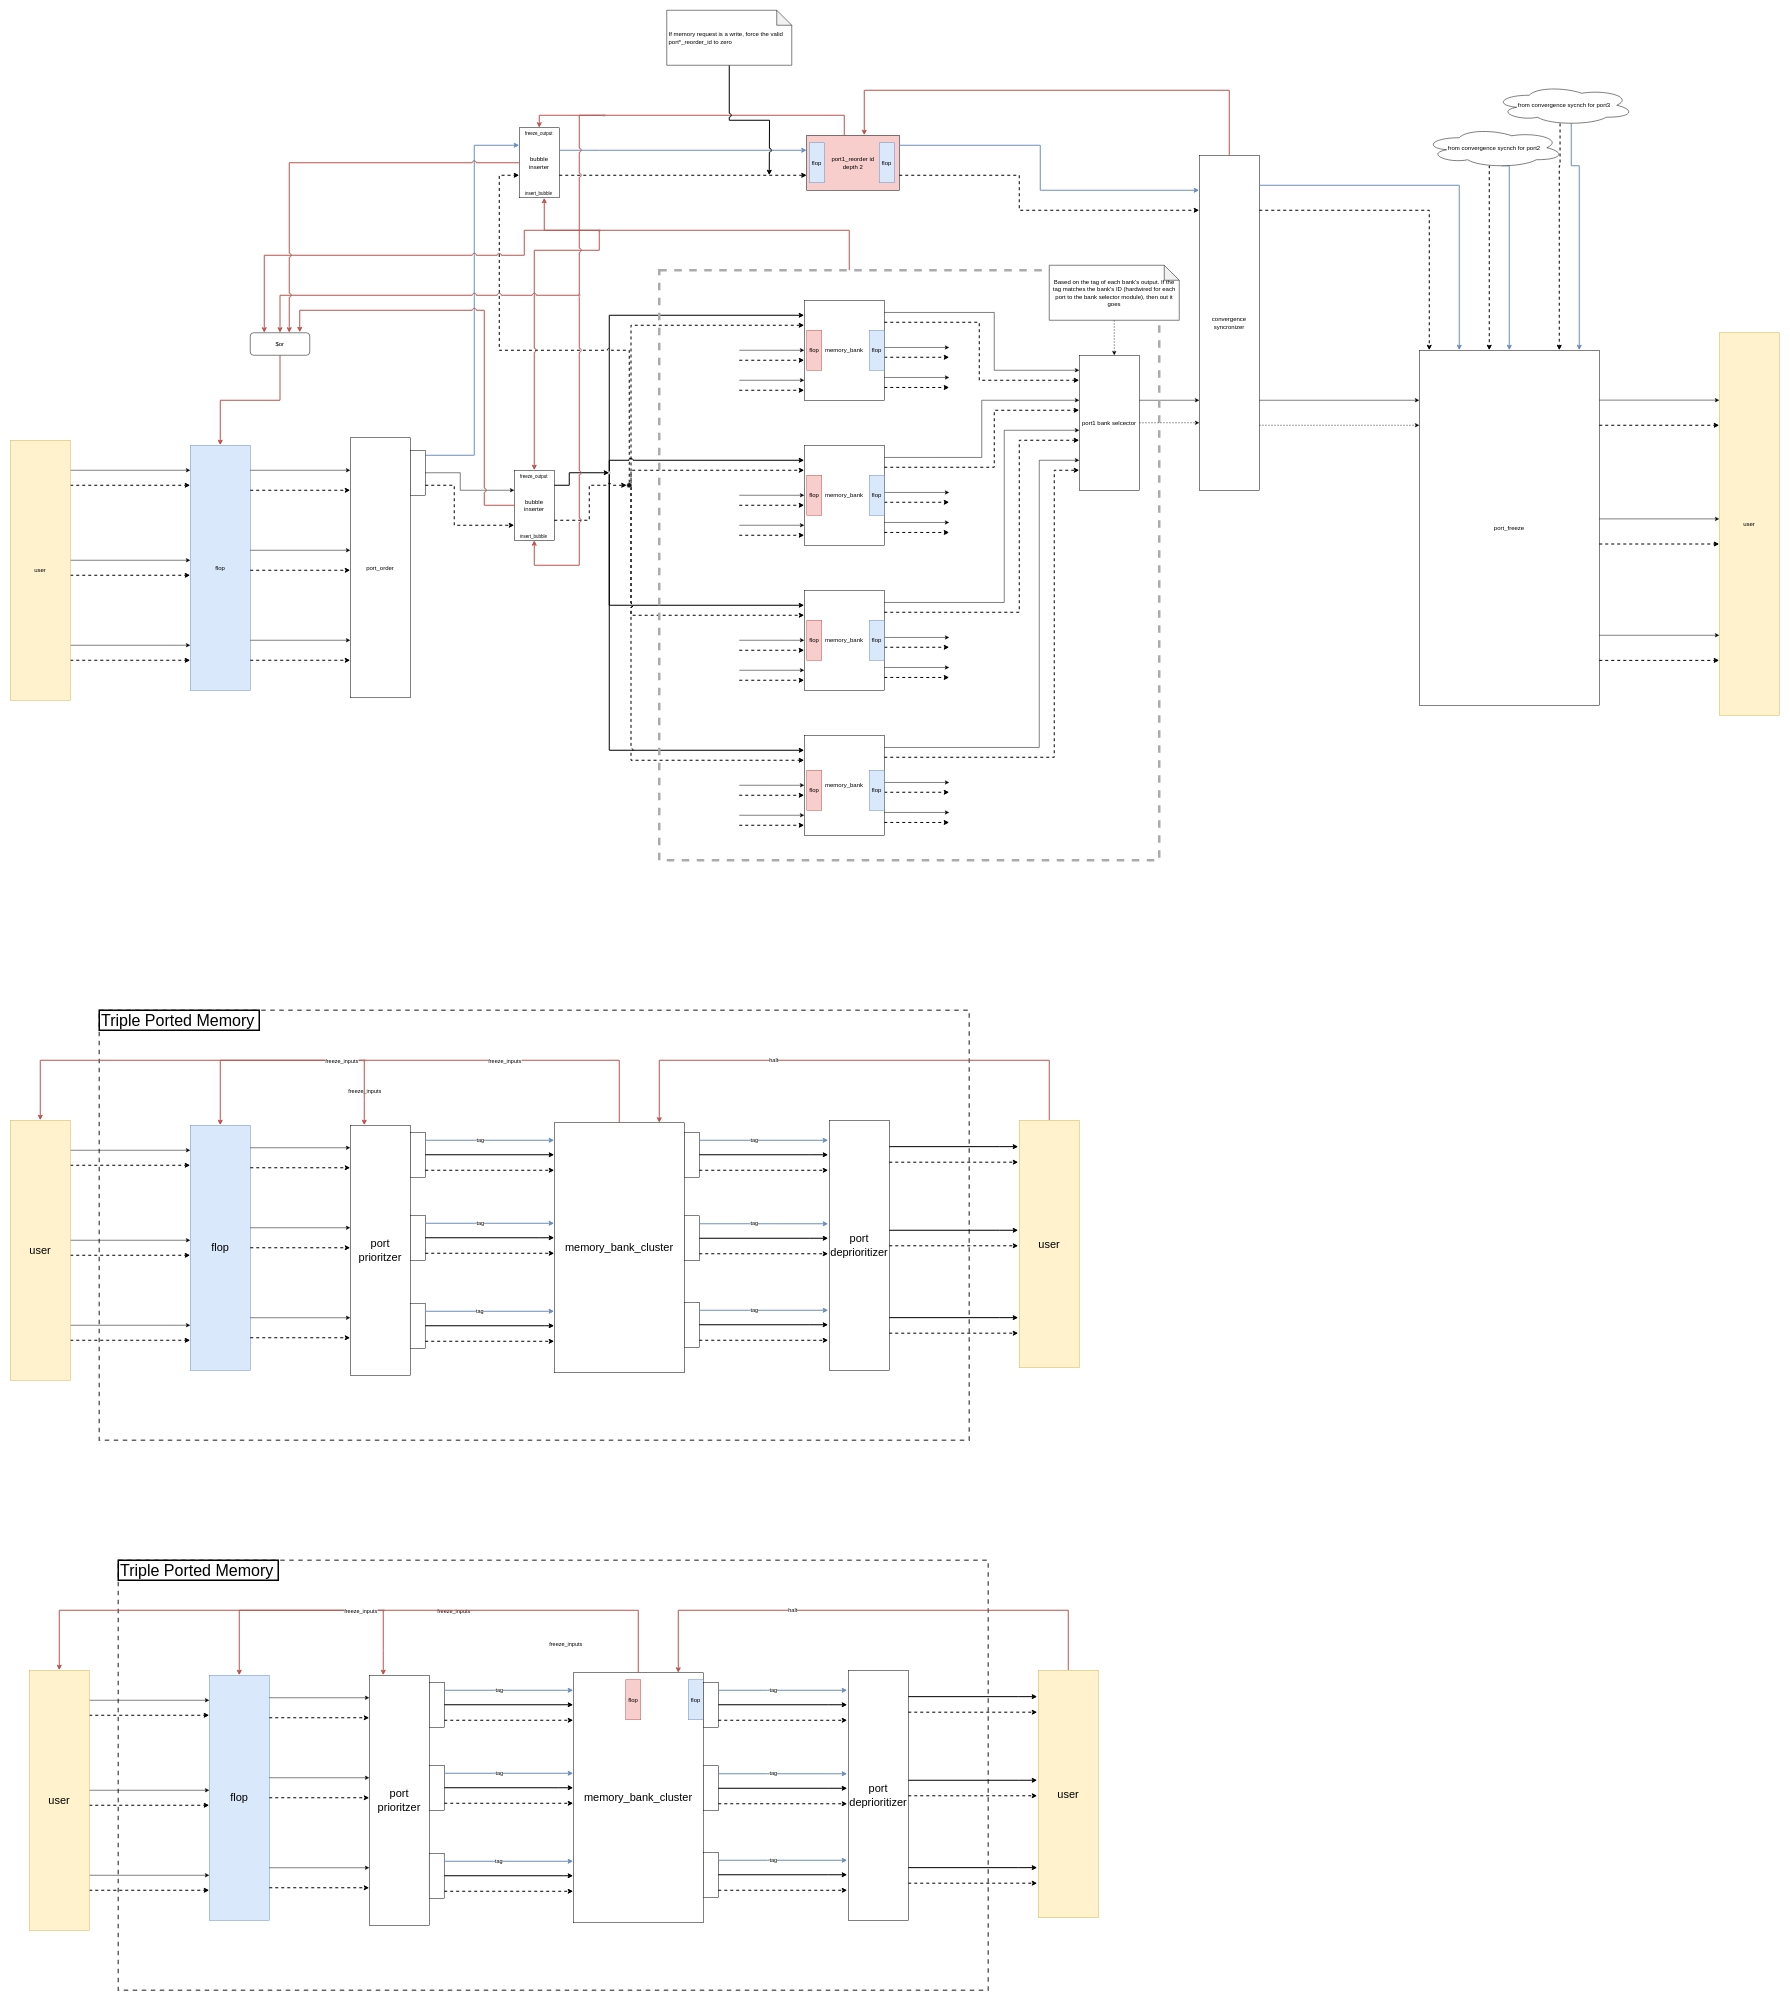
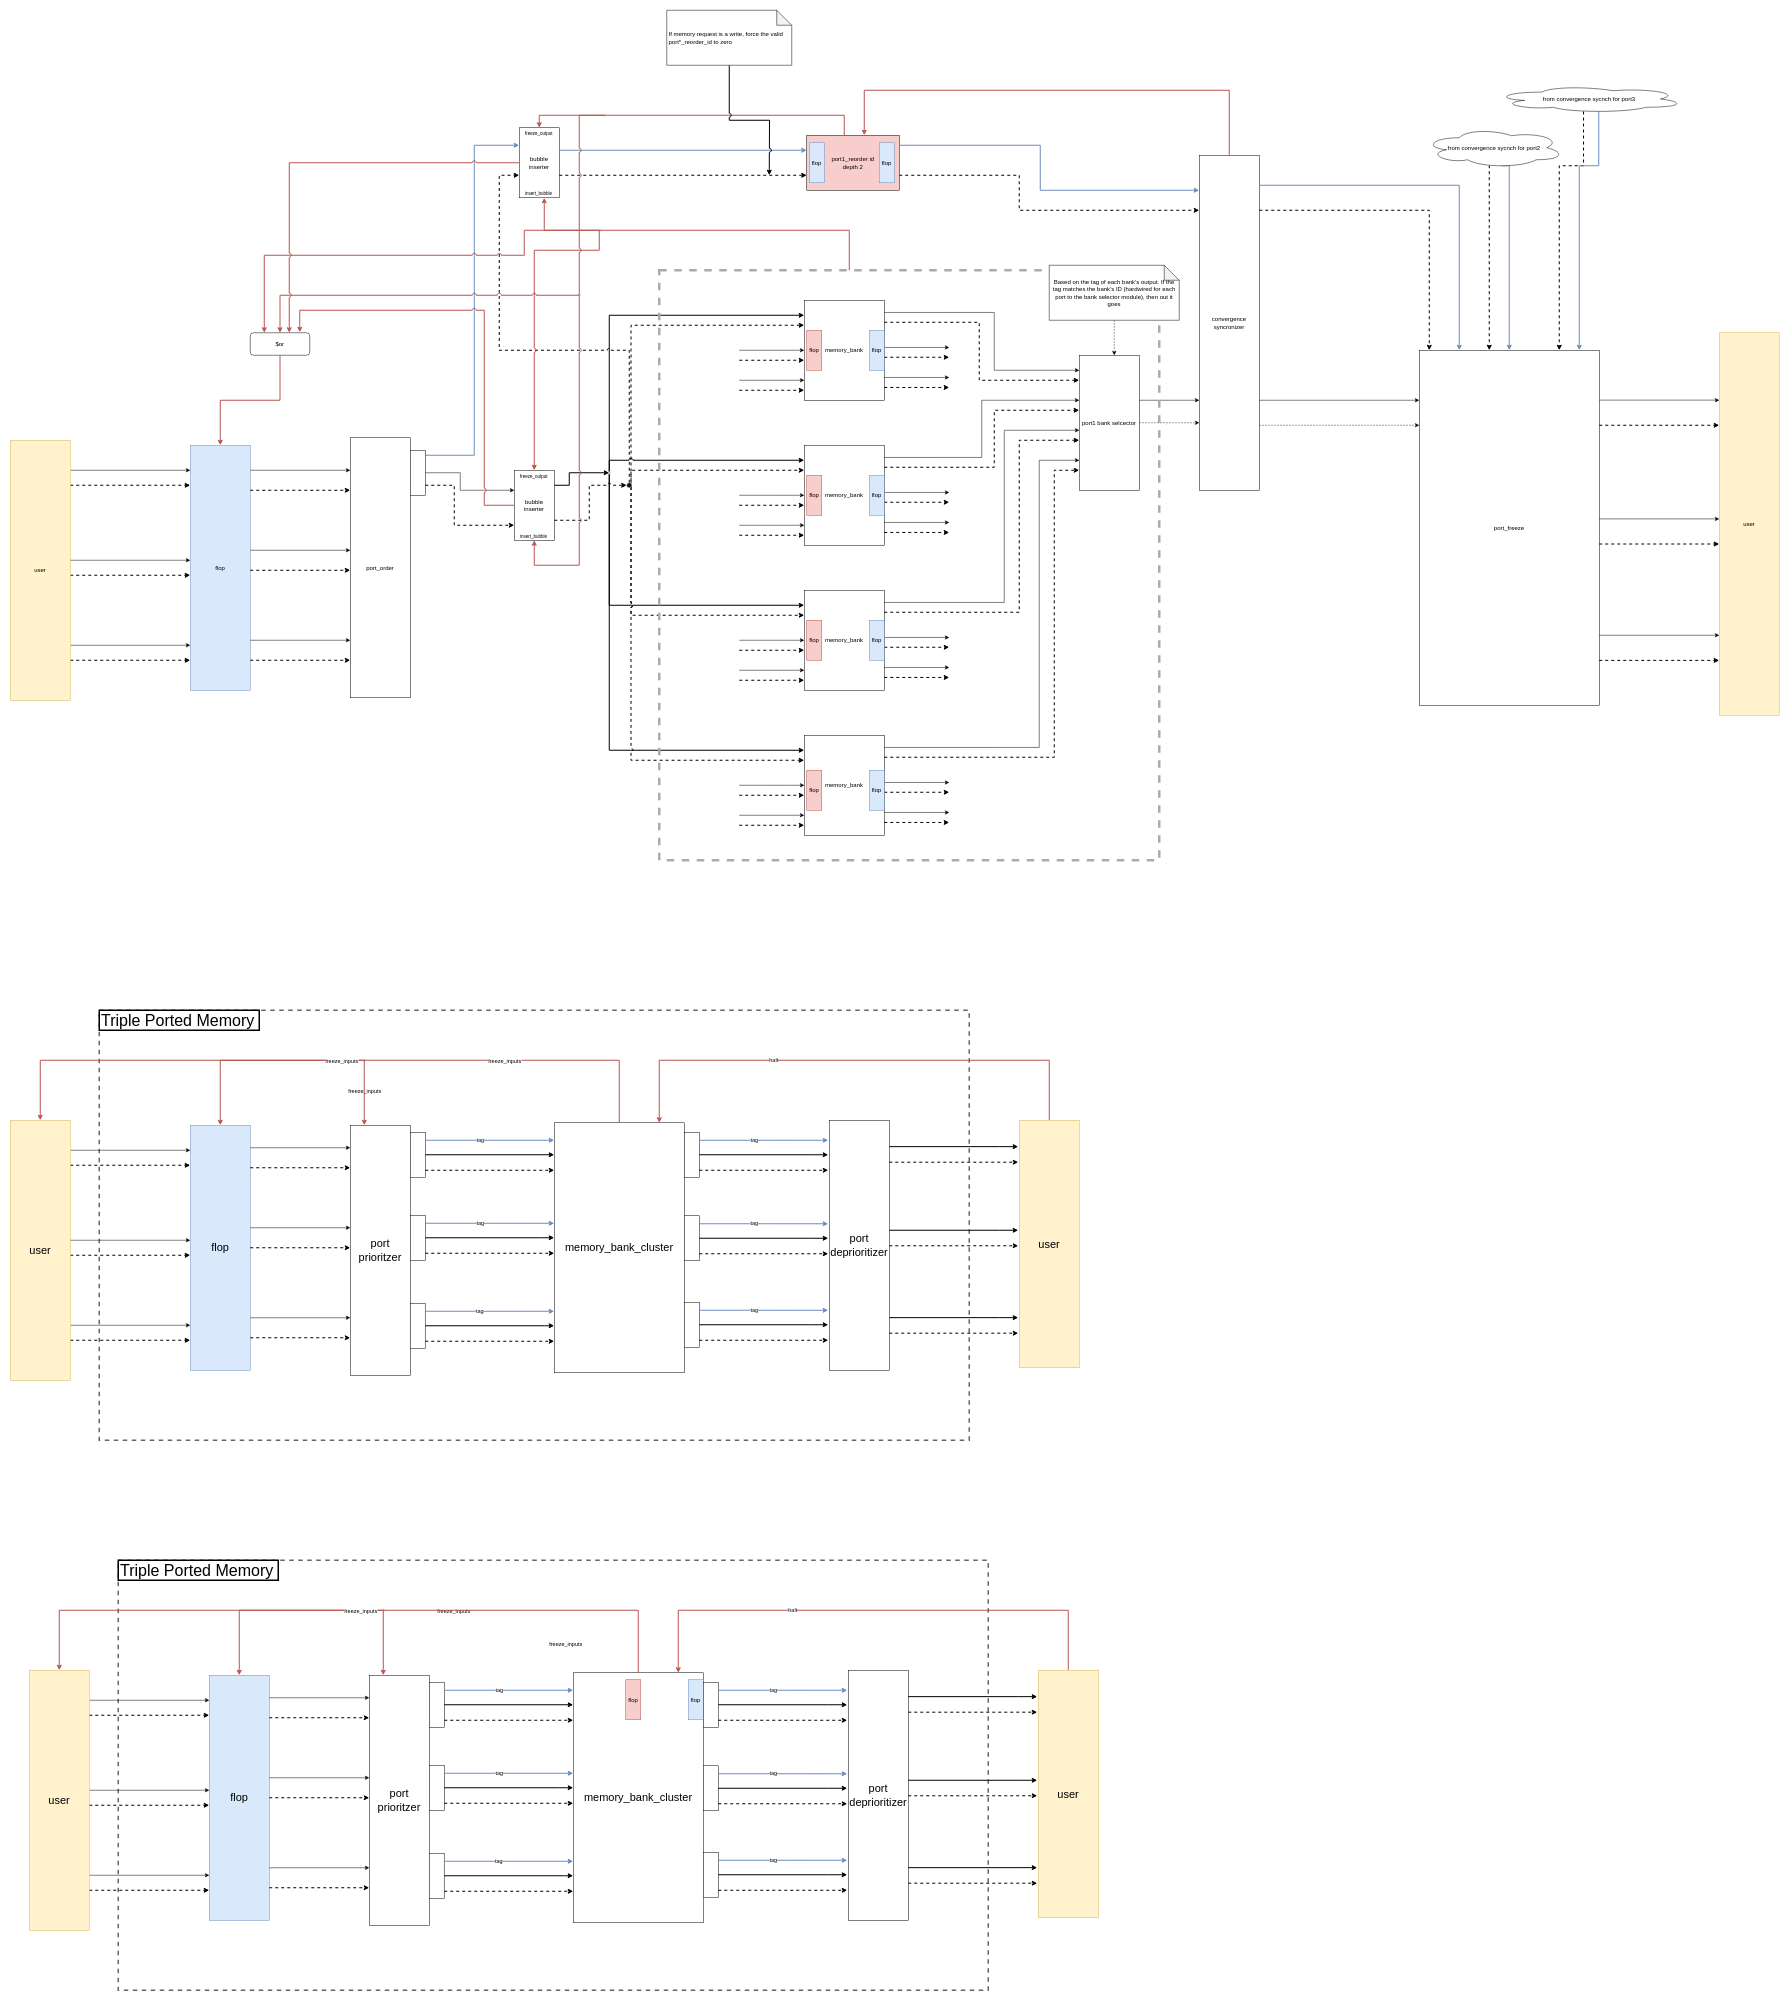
(1564, 105) -> (1589, 99)
